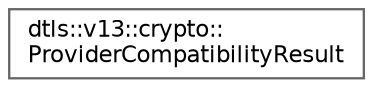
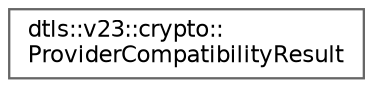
(187, 44) -> (187, 44)
